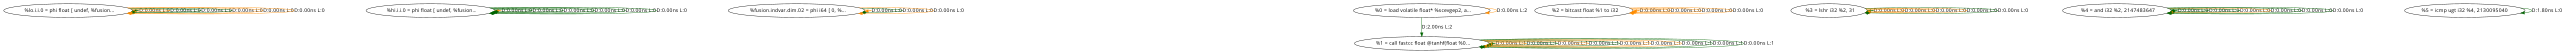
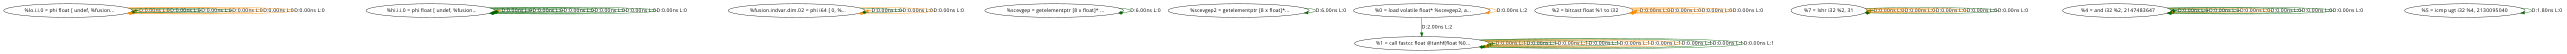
none -> (1054, 11)
none -> (1239, 11)
(1829, 11) -> (1829, 11)
